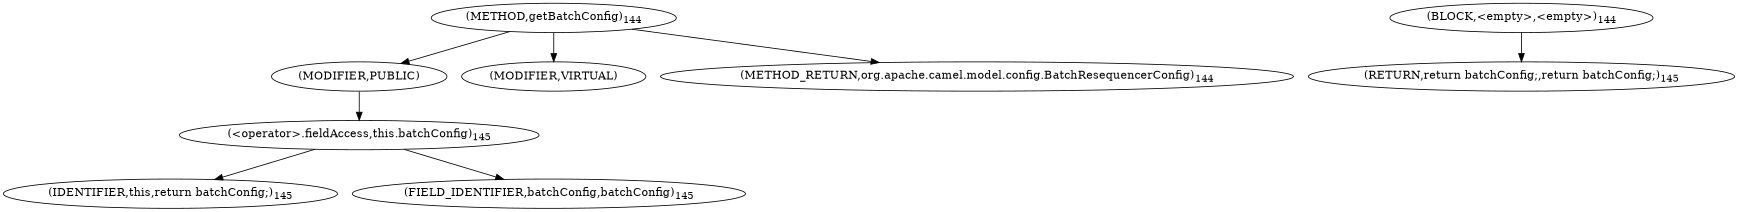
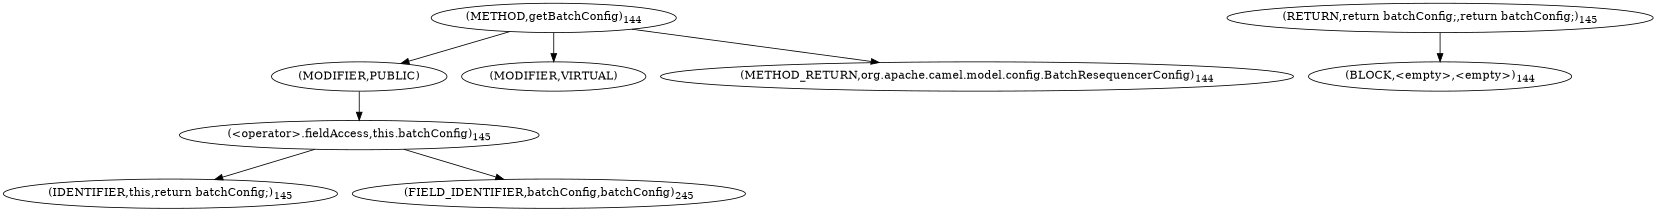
(1521, 43) -> (1440, 43)
(684, 192) -> (684, 192)
